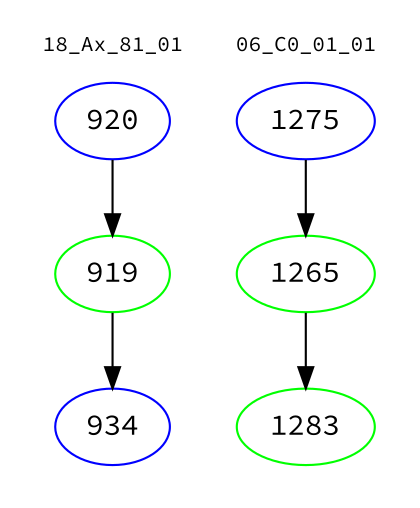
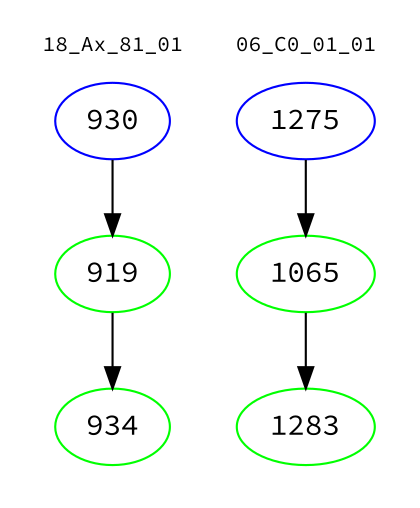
(113, 121) -> (113, 121)
(306, 274) -> (306, 274)
(113, 427) -> (113, 427)
